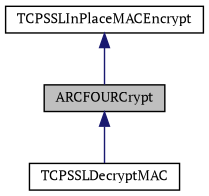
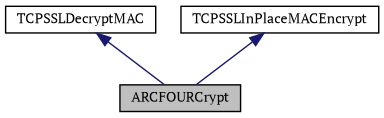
(105, 145) -> (136, 63)
